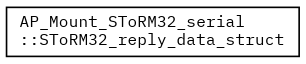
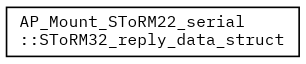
(153, 32) -> (153, 32)
